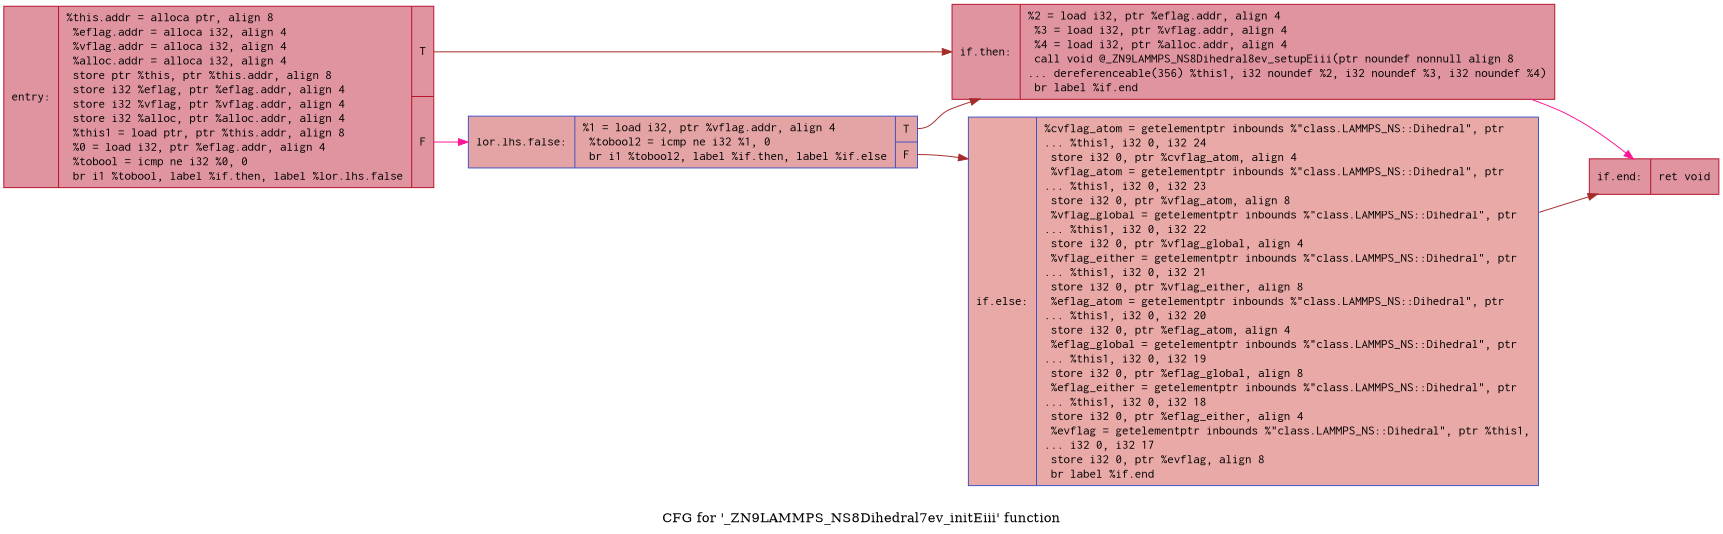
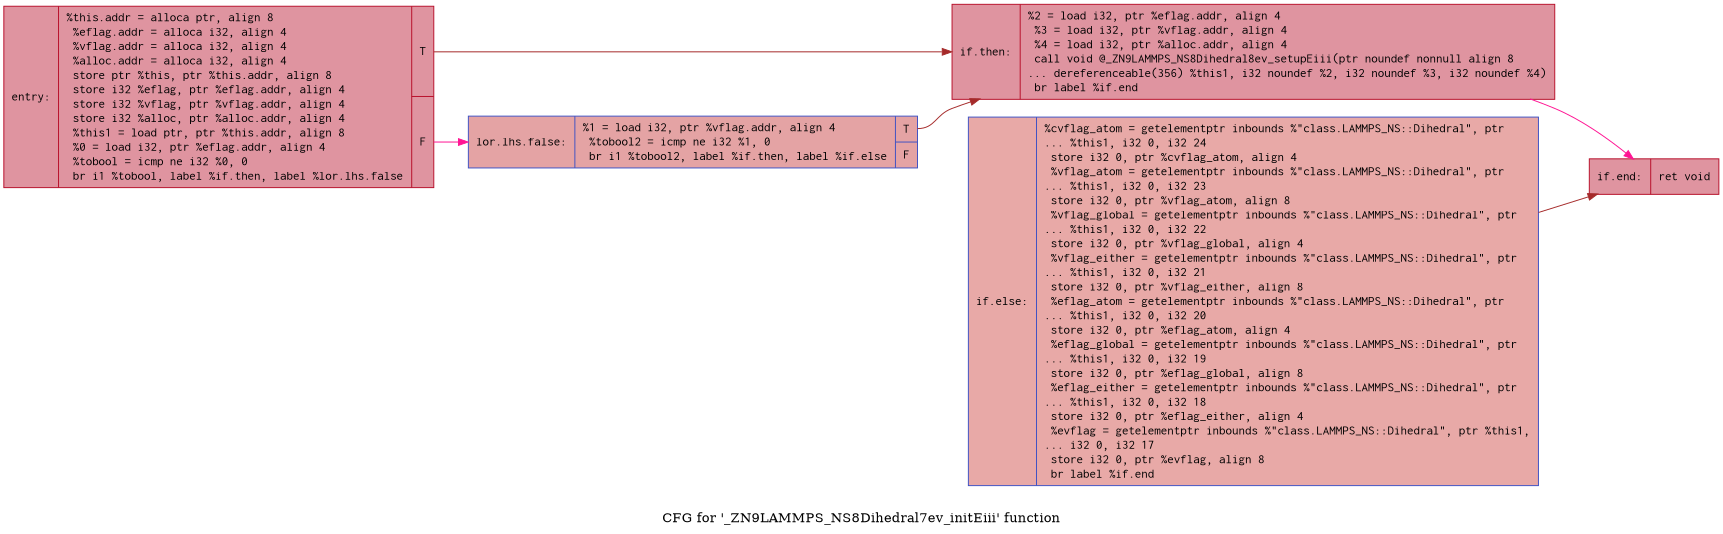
(938, 155) -> none
